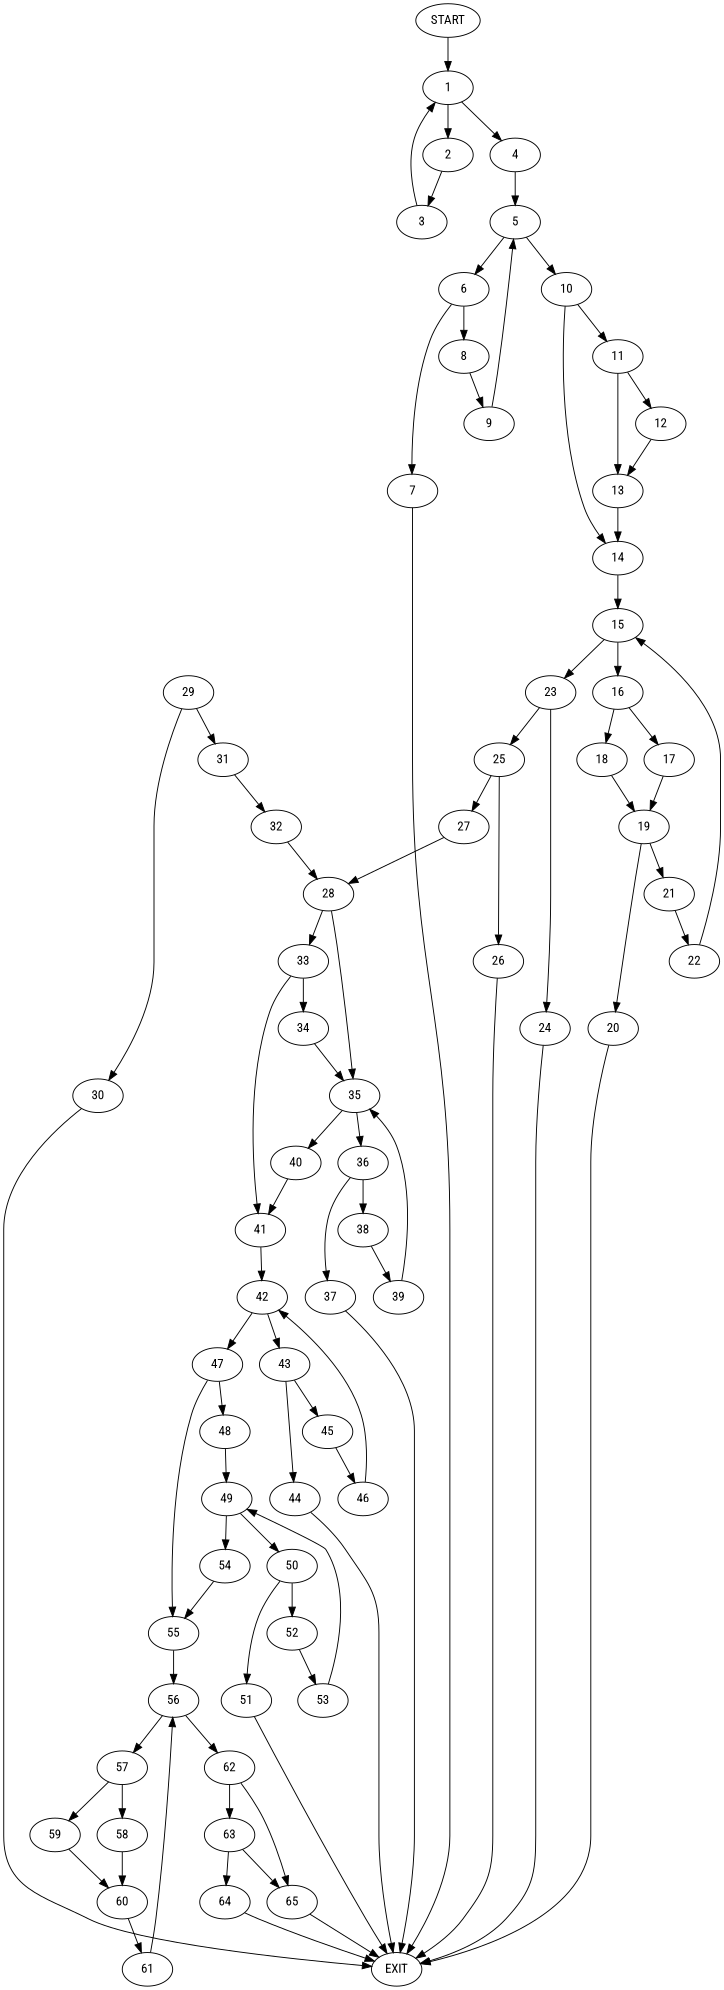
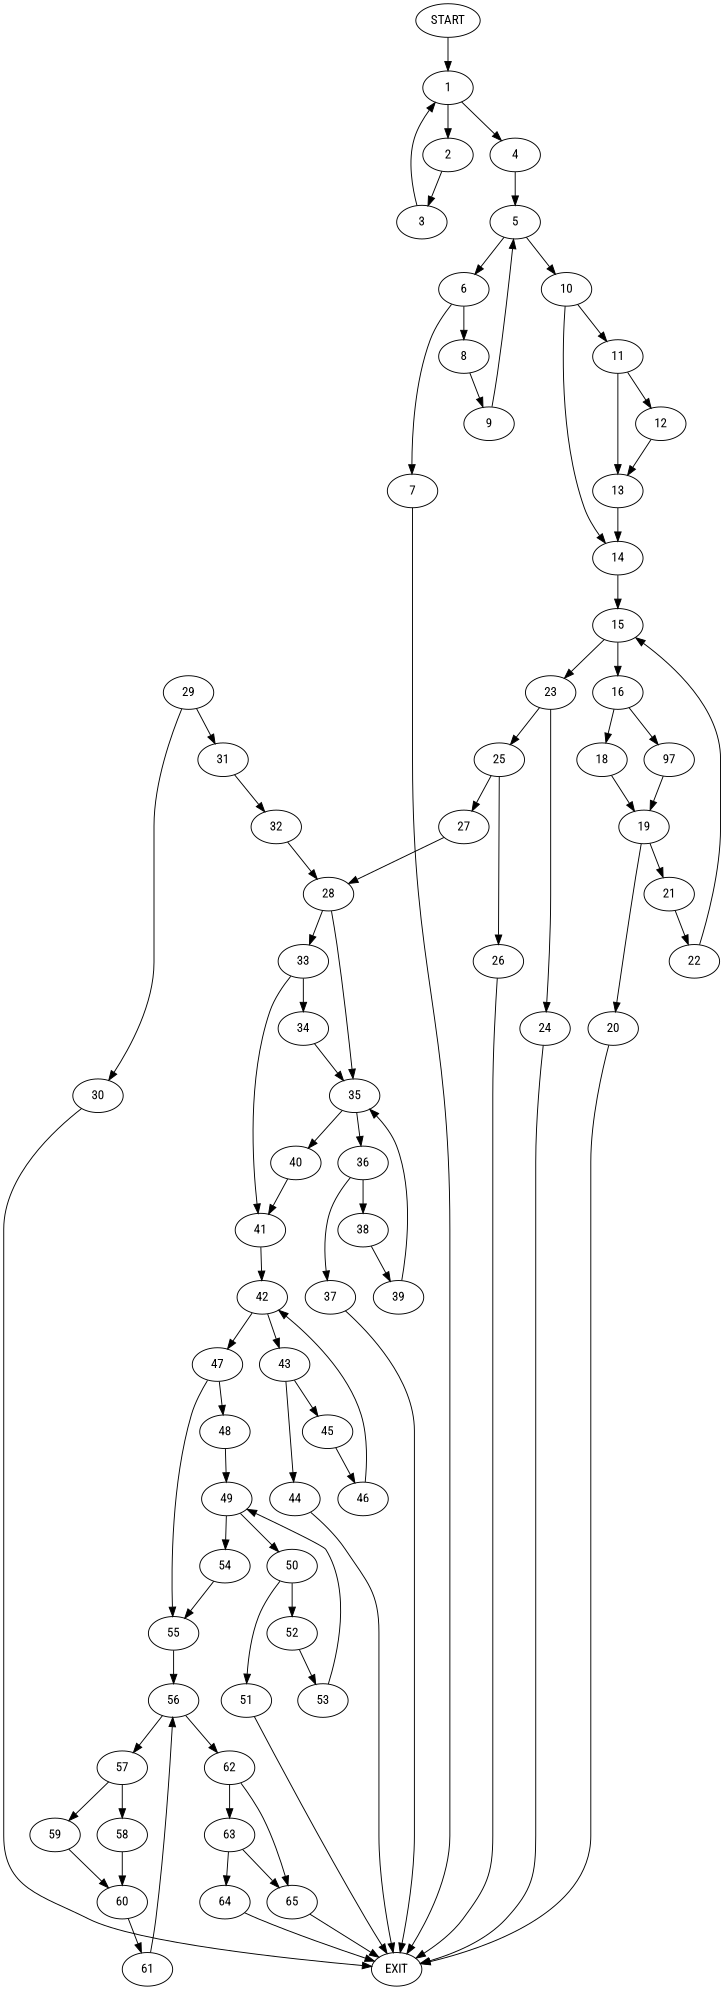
(669, 760) -> (669, 760)
